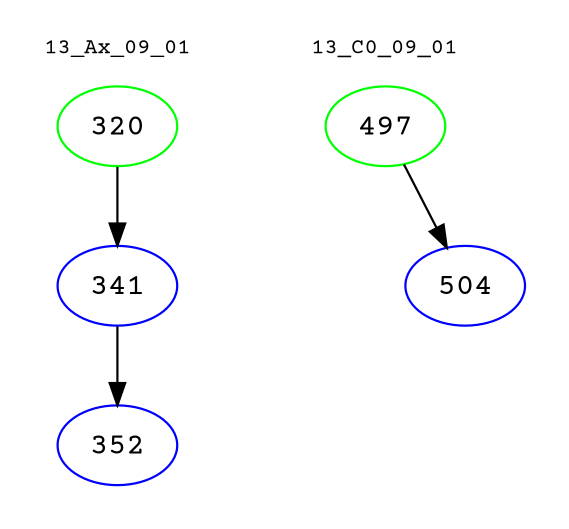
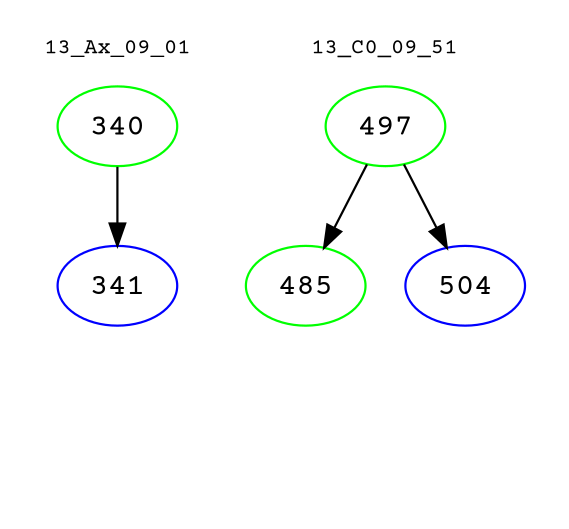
(385, 48) -> (385, 48)
(117, 126) -> (117, 126)
none -> (306, 286)
(117, 445) -> none
